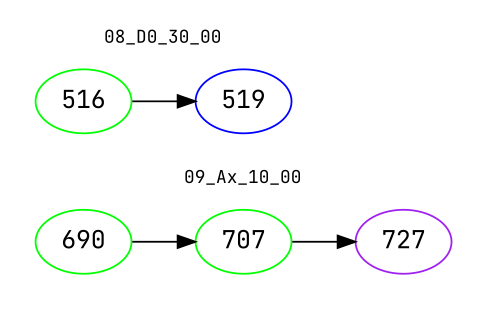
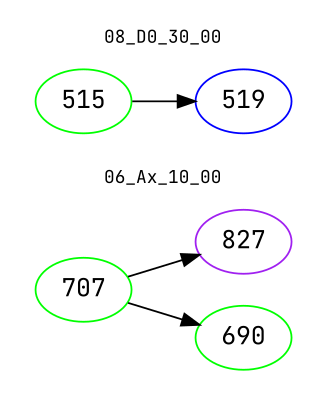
(84, 101) -> (84, 101)
(244, 179) -> (164, 179)
(155, 242) -> (155, 311)
(404, 242) -> (244, 242)
